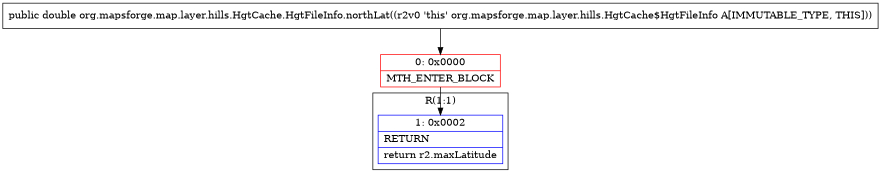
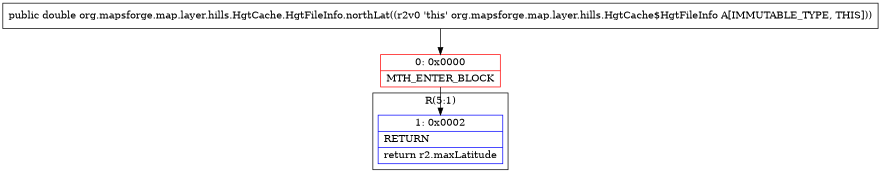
(440, 101) -> (440, 101)
